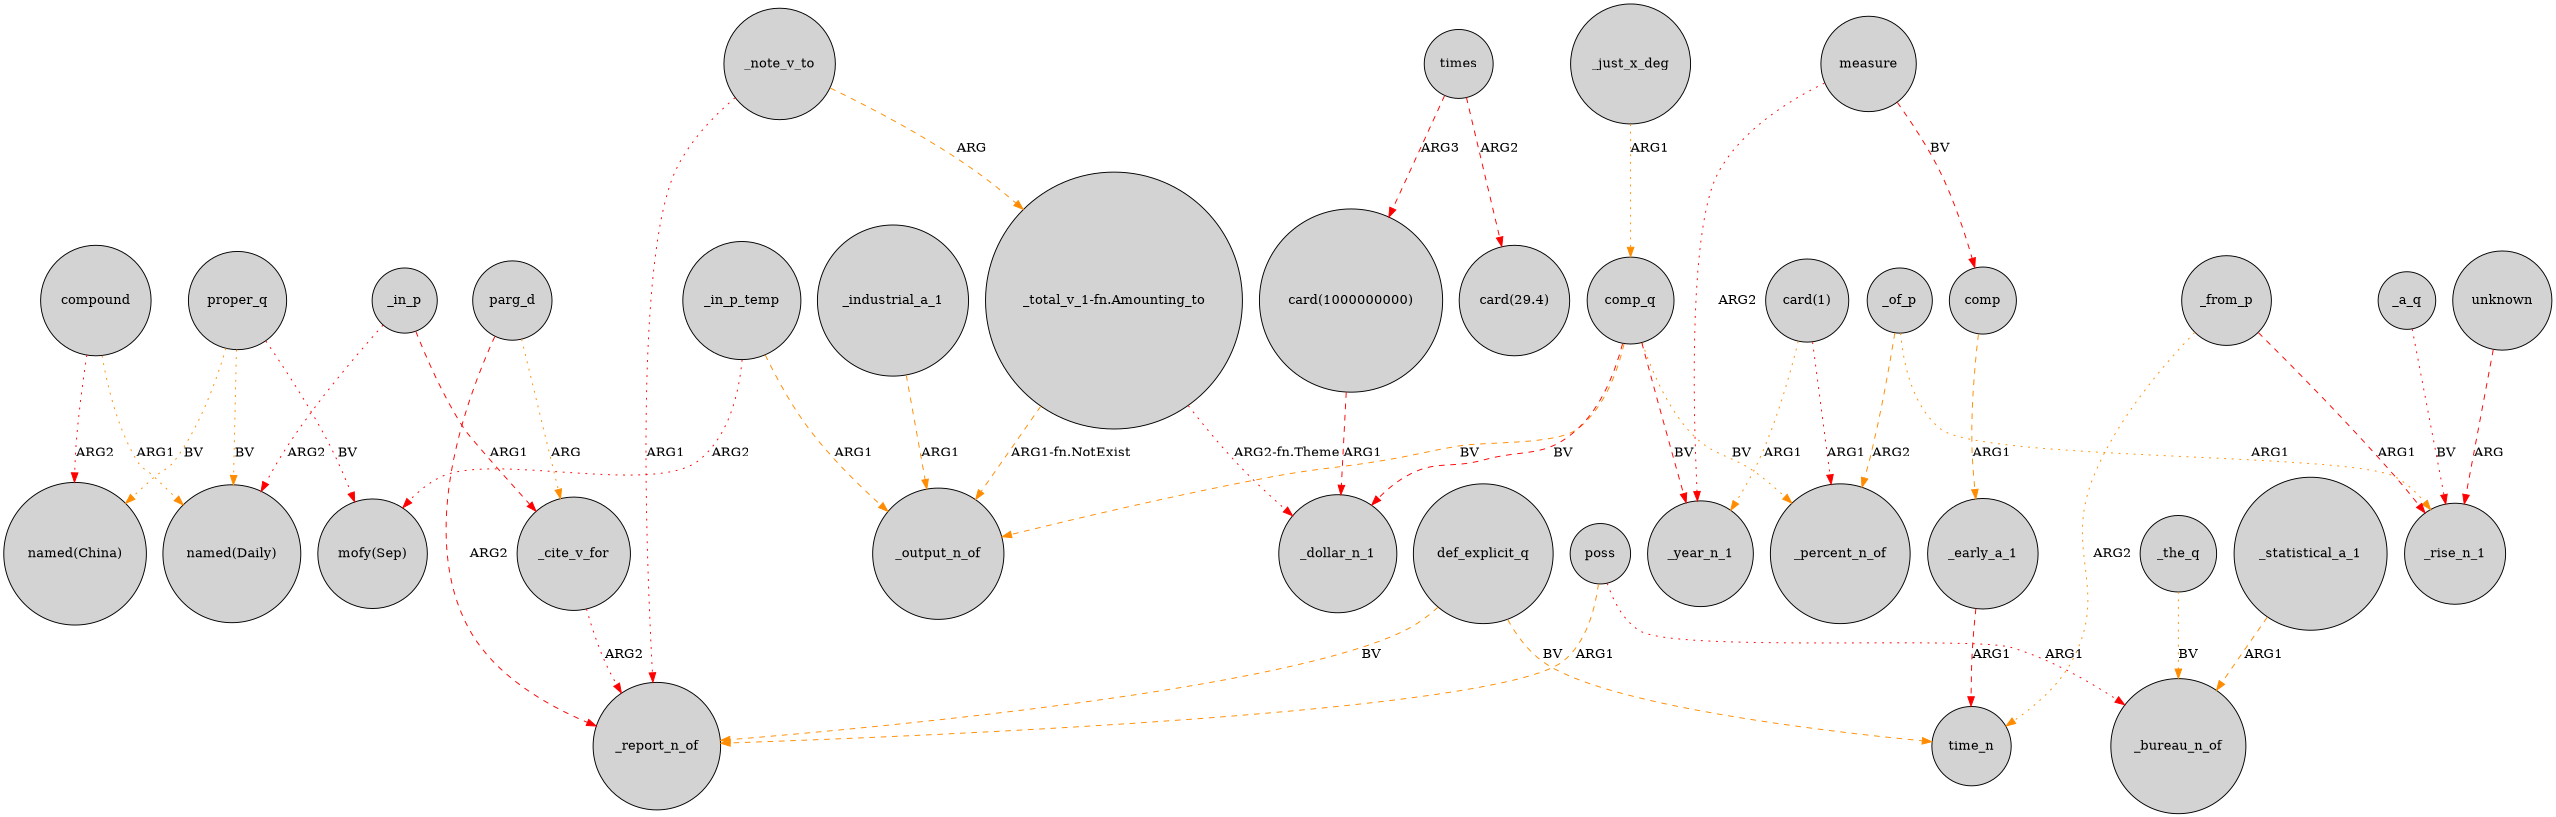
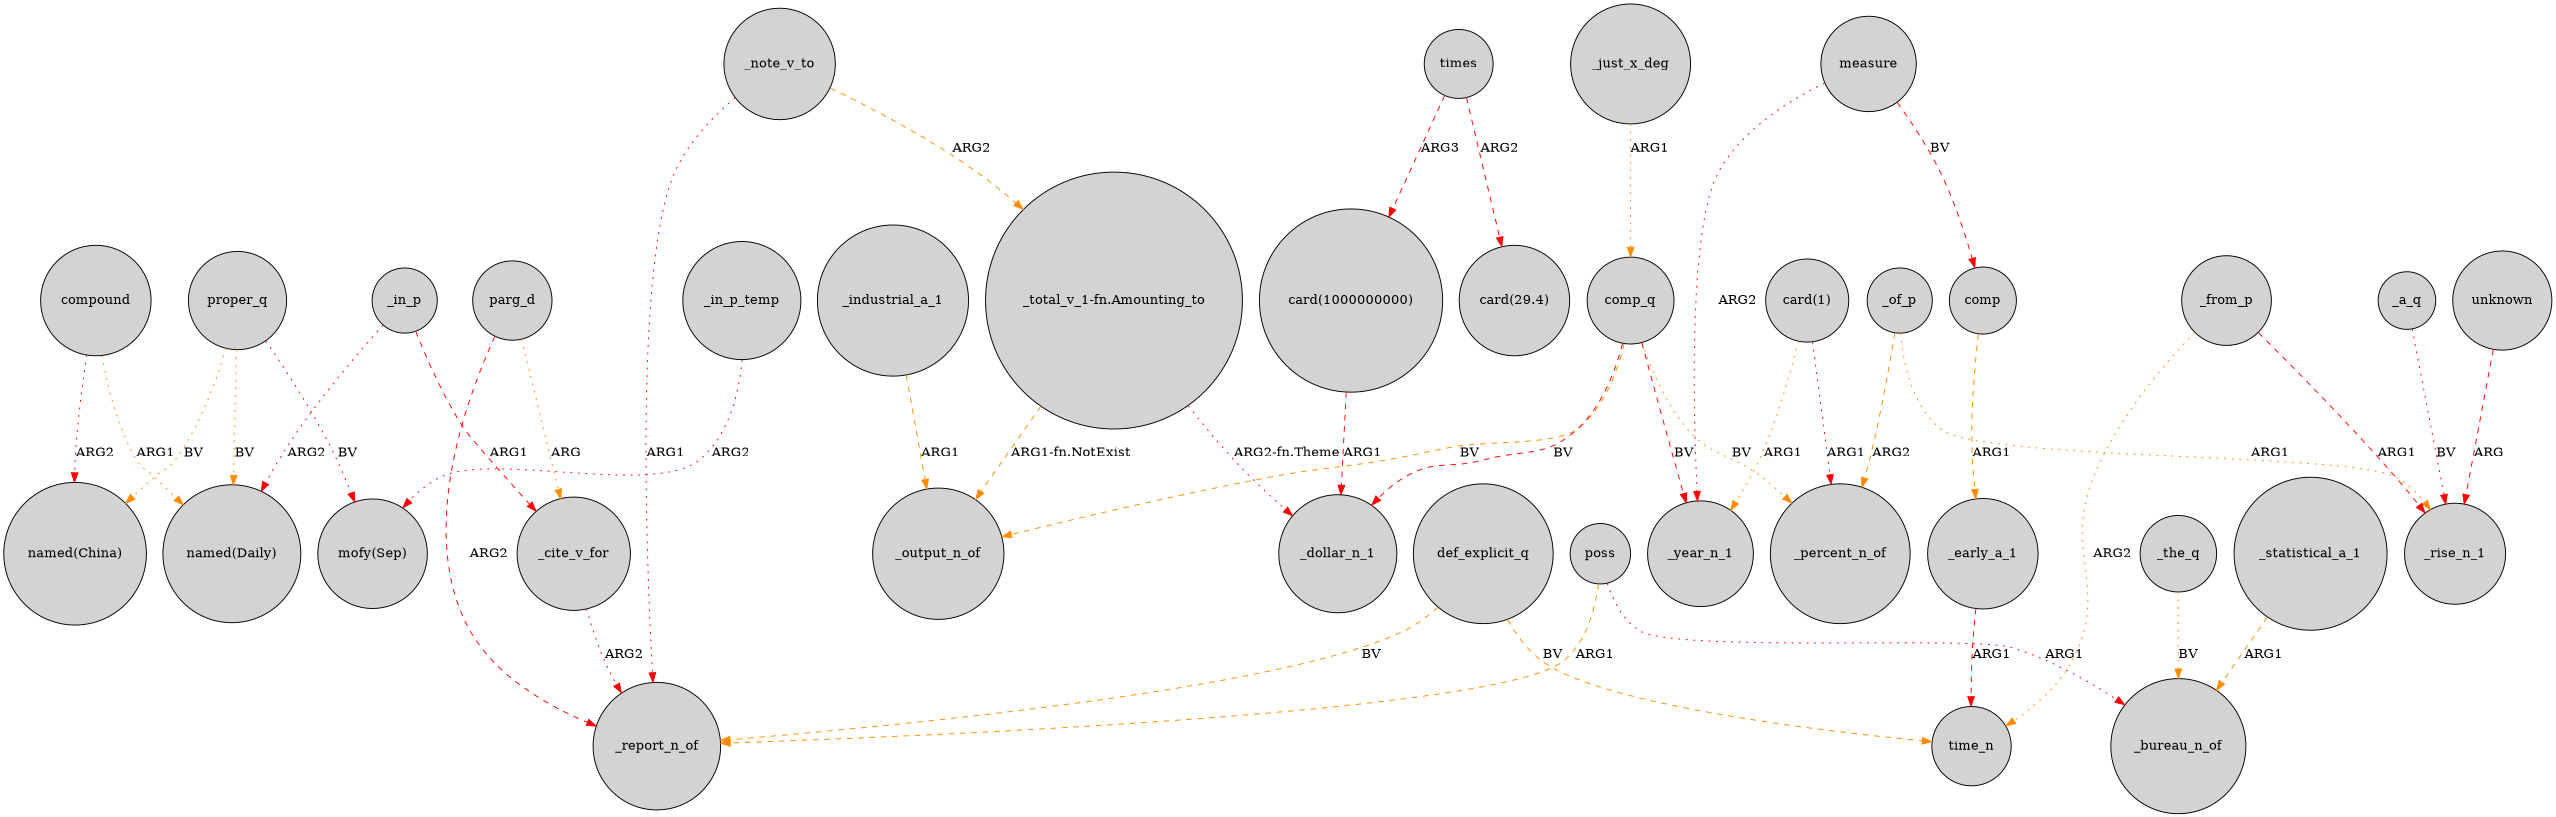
(972, 148) -> (972, 148)
(815, 436) -> none
